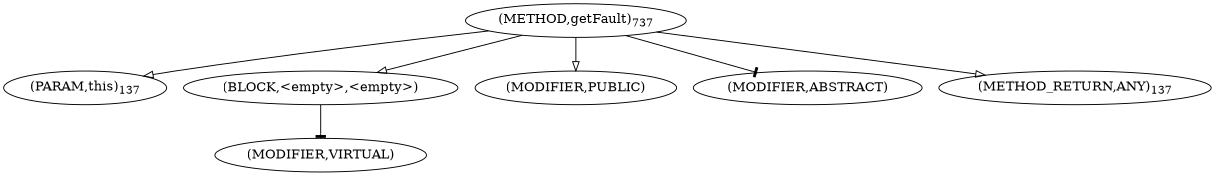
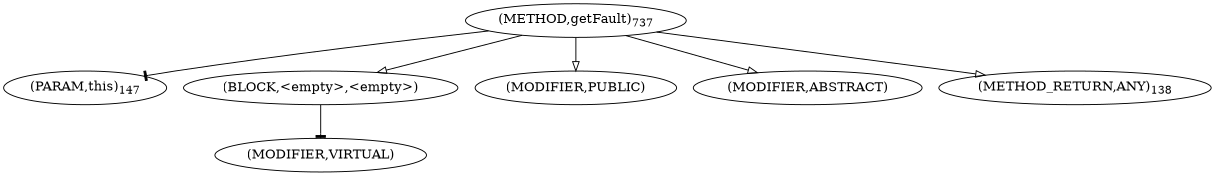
(321, 51) -> (318, 51)
(689, 54) -> (687, 53)
(130, 86) -> (130, 86)
(1161, 86) -> (1161, 86)
